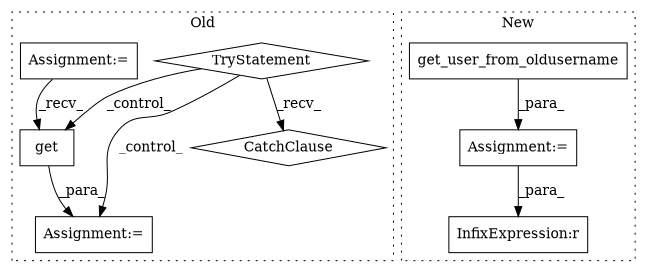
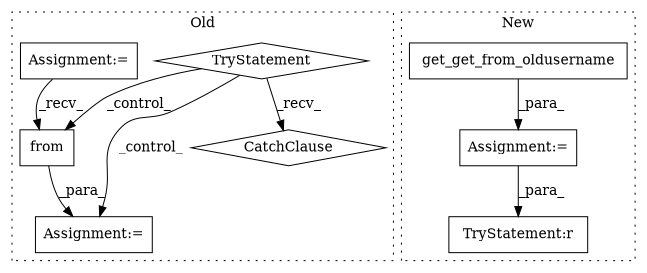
(518, 61) -> (518, 61)
(47, 148) -> (47, 148)
(518, 235) -> (518, 235)
